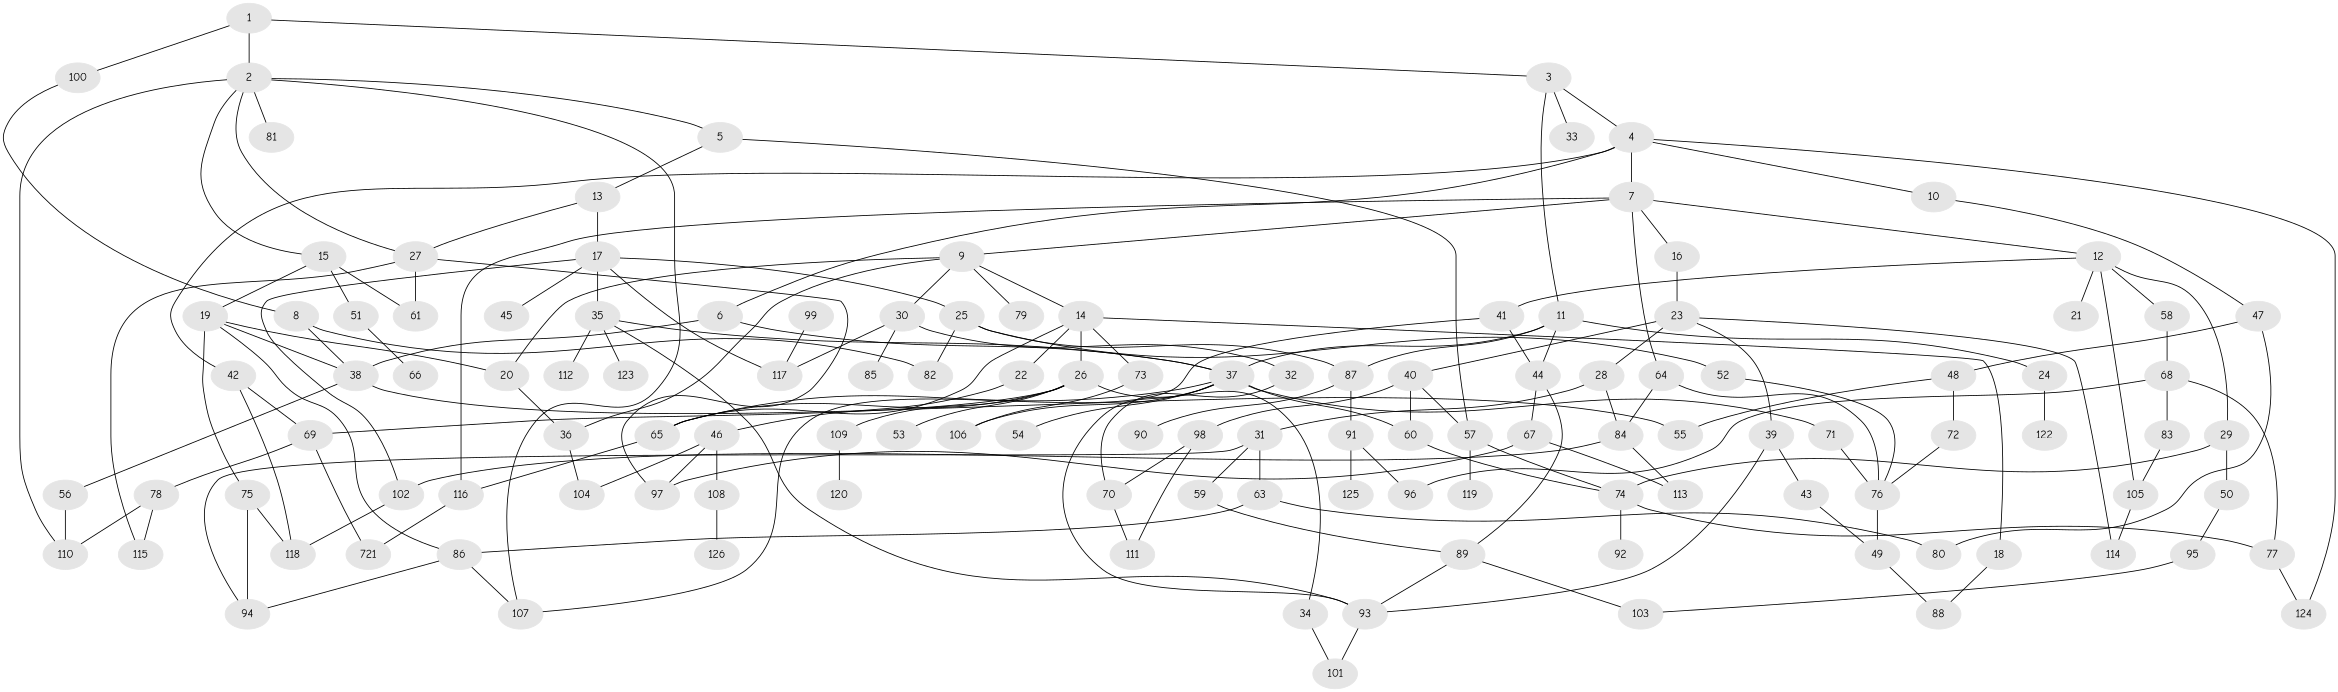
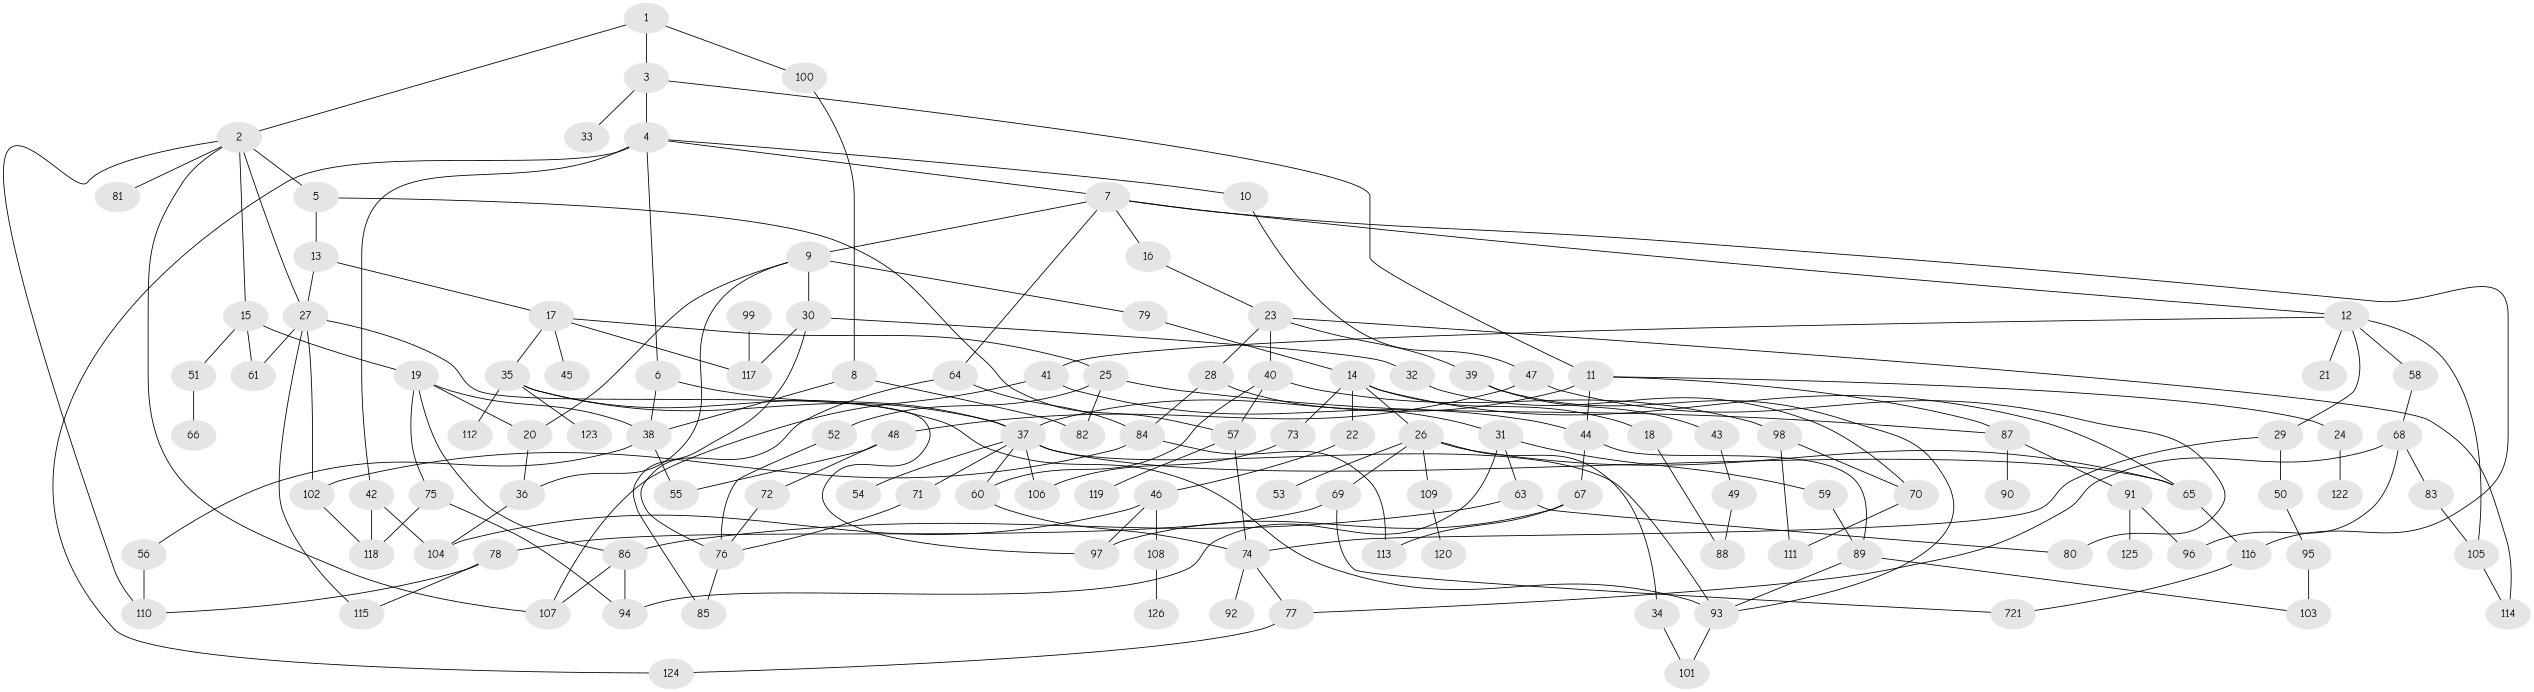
(1021, 286) -> (1219, 338)
(304, 292) -> (312, 405)
(271, 405) -> (407, 527)
(1877, 525) -> (713, 584)
